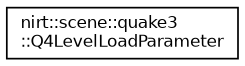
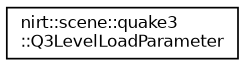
(122, 33) -> (122, 33)
